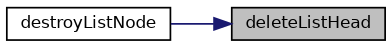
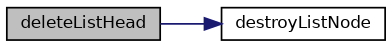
(192, 24) -> (182, 24)
